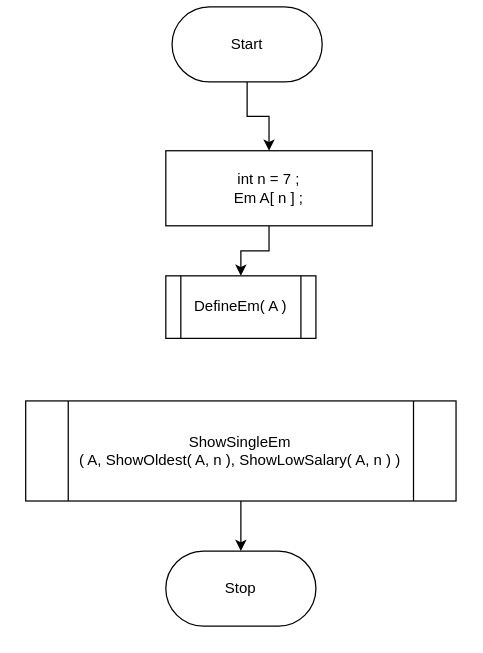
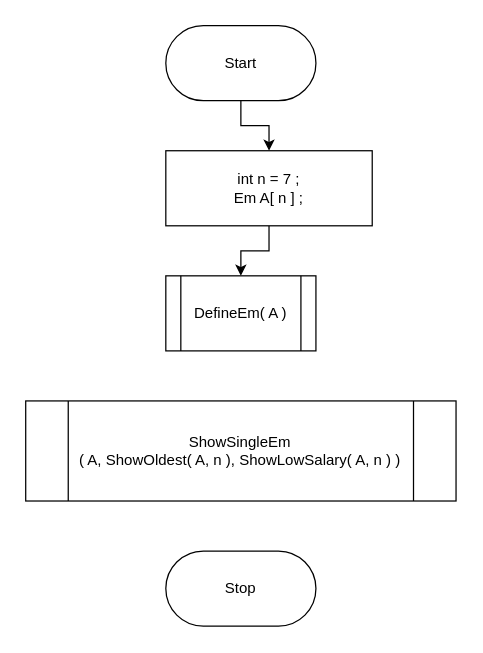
(247, 44) -> (241, 63)
(241, 307) -> (241, 313)
(241, 522) -> none
